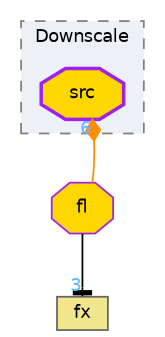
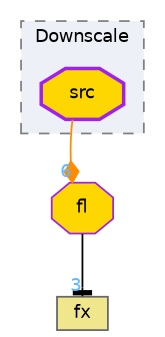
(94, 162) -> (71, 145)
